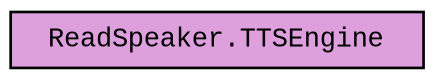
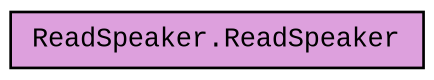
(217, 40) -> (217, 40)
